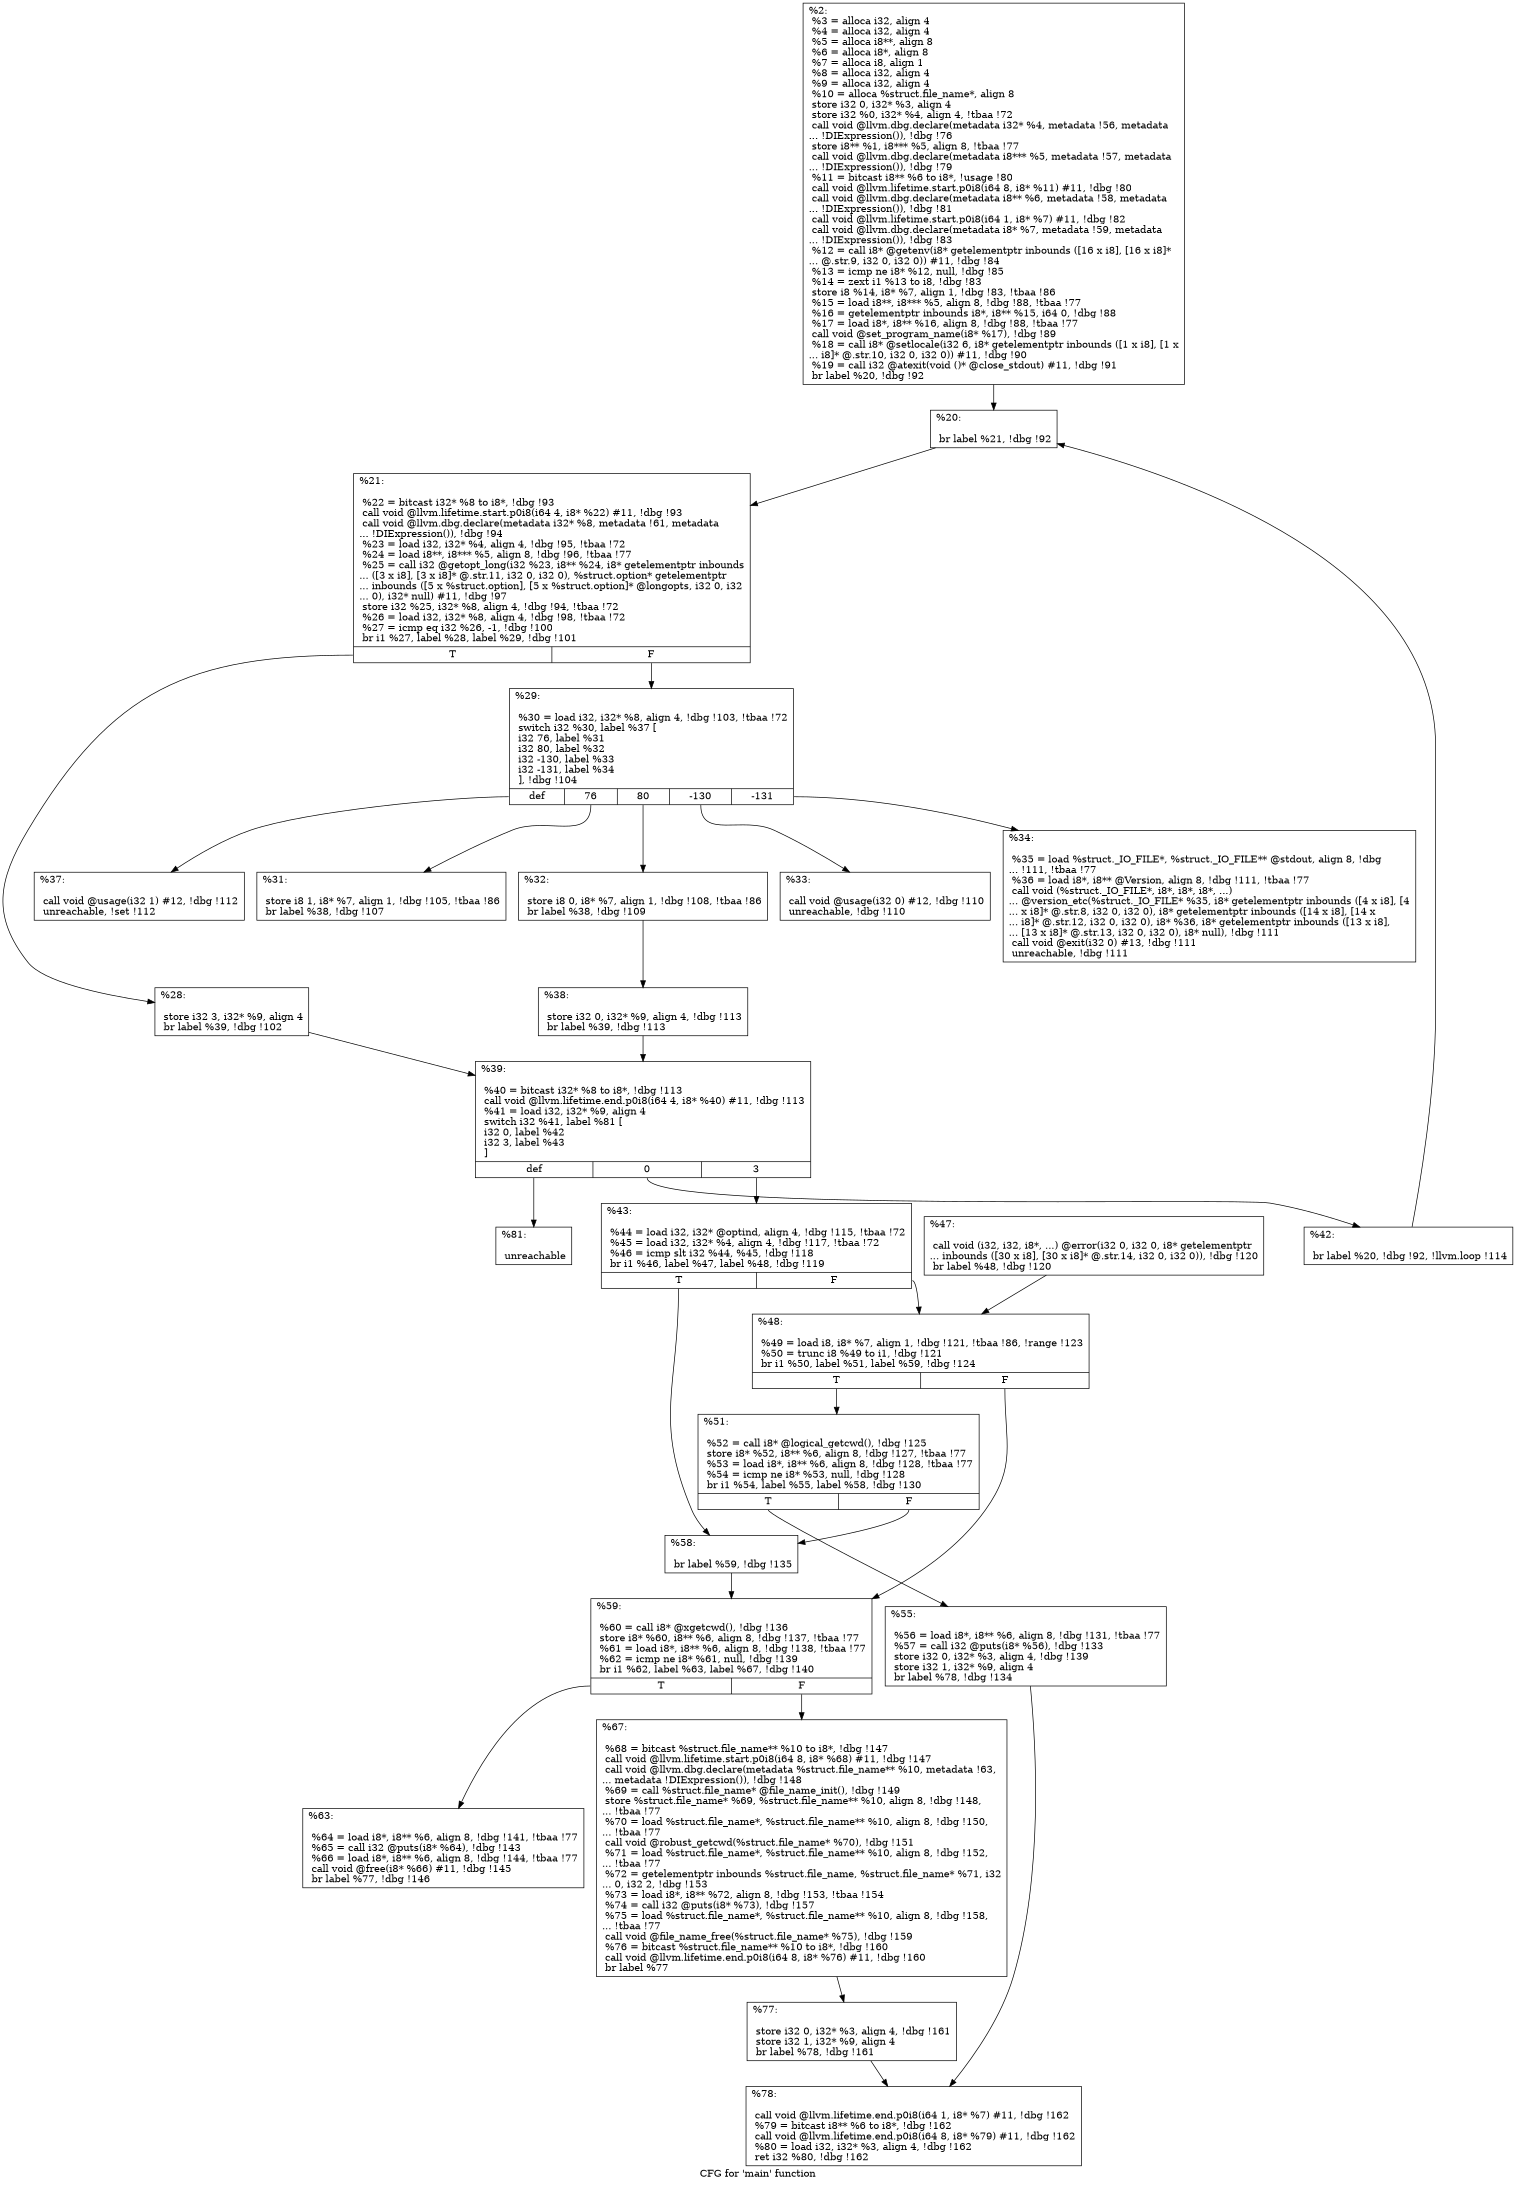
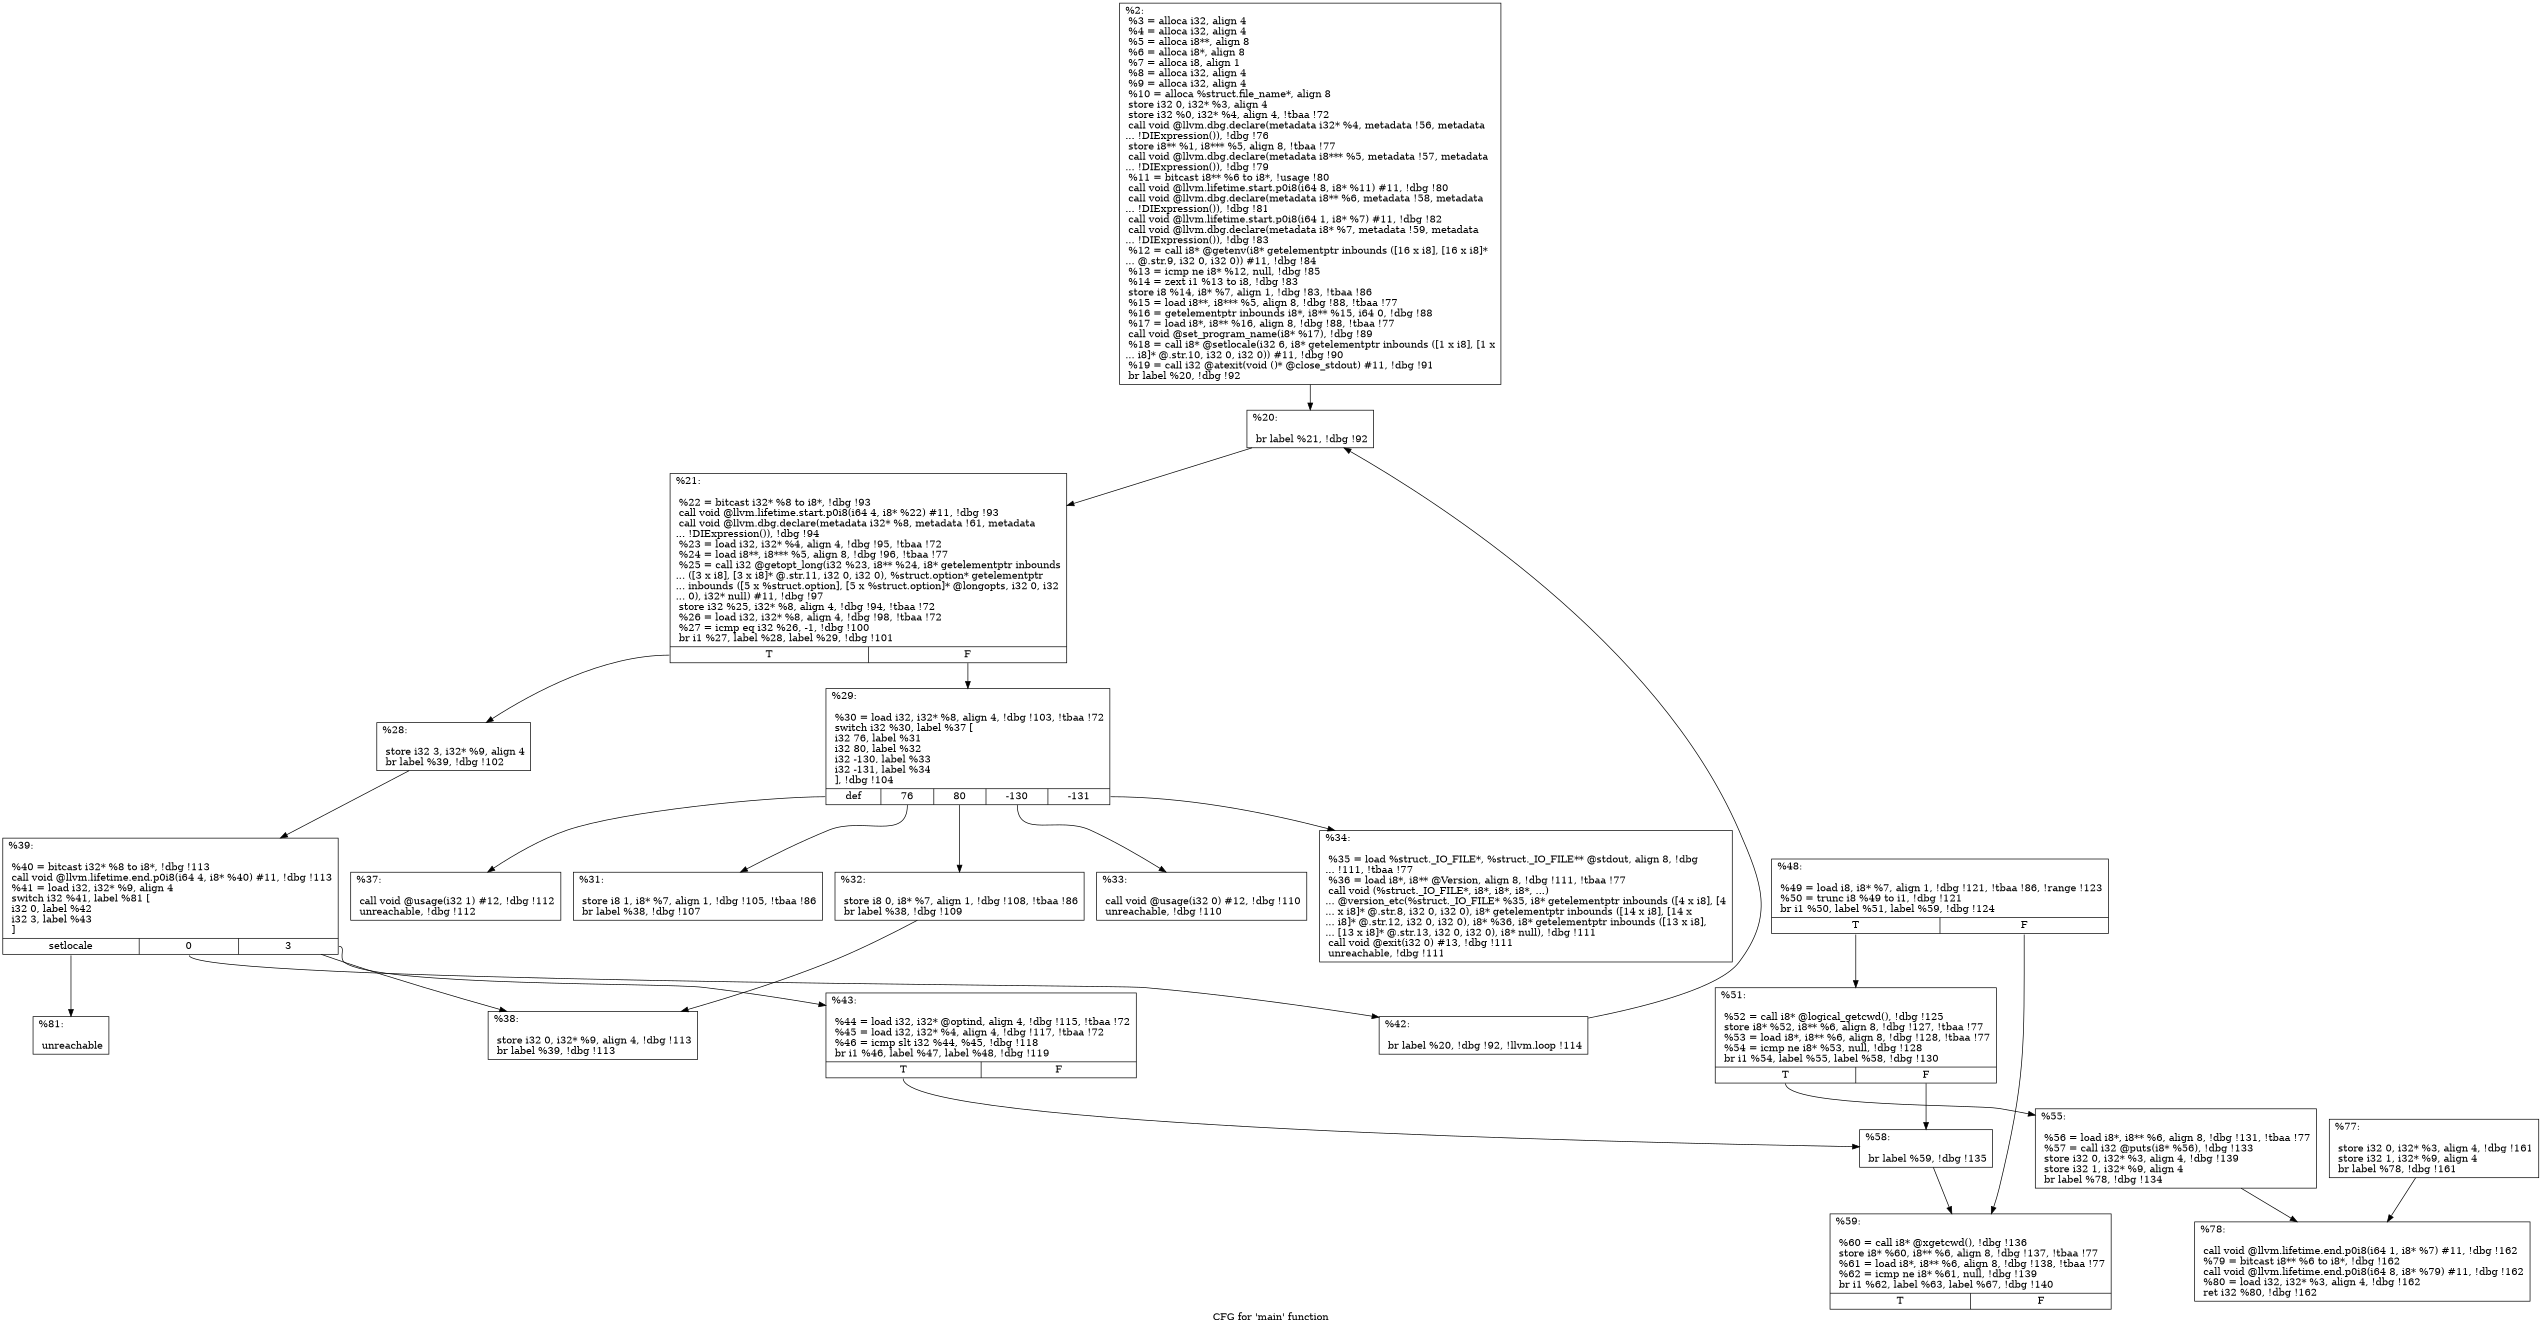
(98, 912) -> (416, 912)
(643, 1045) -> (410, 983)
(534, 1169) -> (71, 946)
(1094, 1246) -> none
(917, 1293) -> none
(443, 1848) -> none
(802, 1848) -> none
